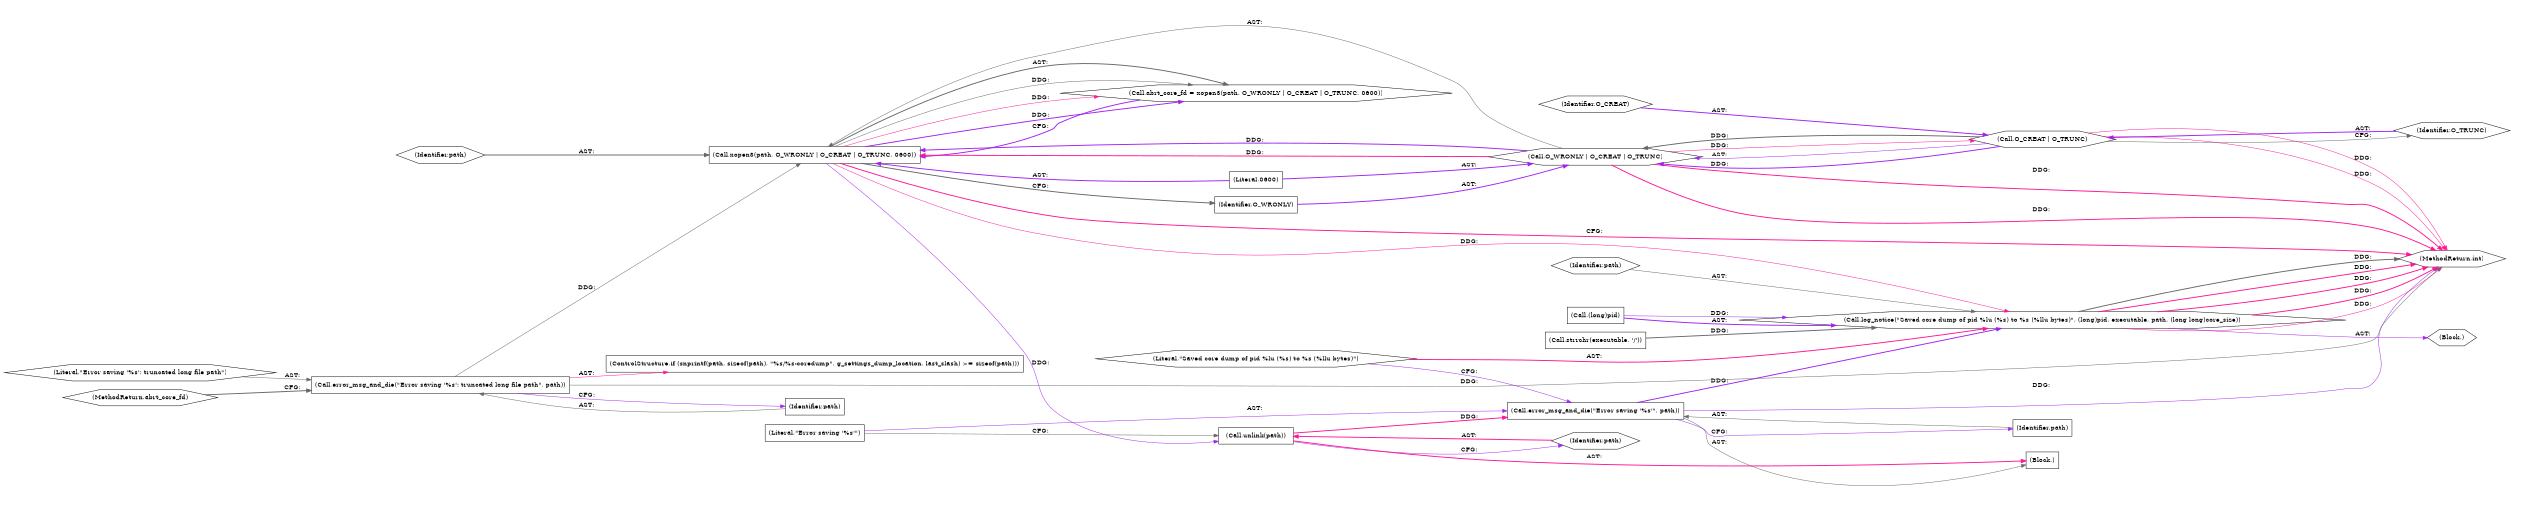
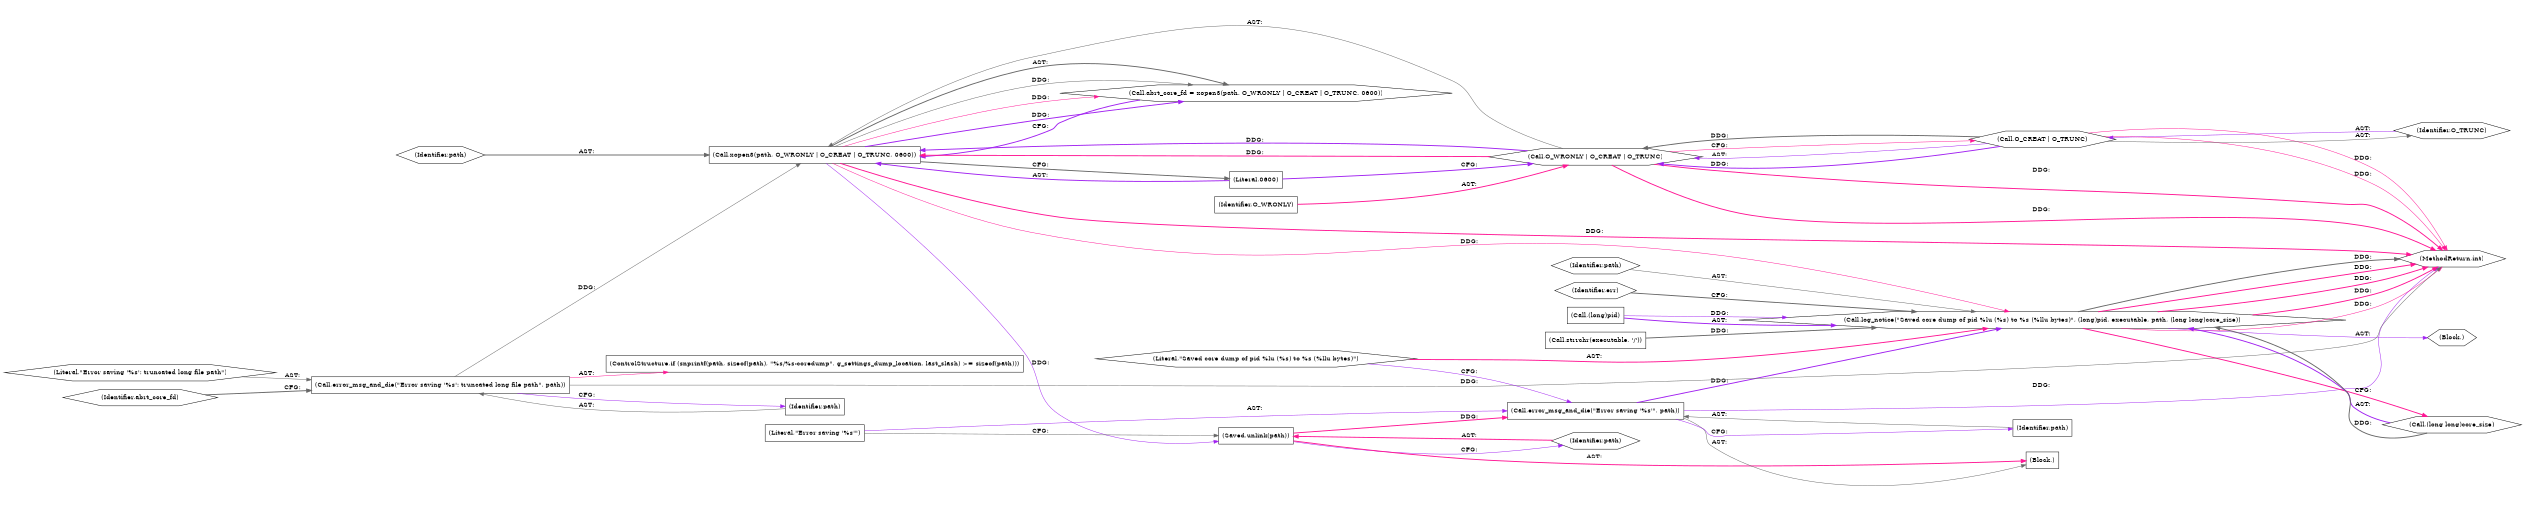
(1596, 104) -> none
(2276, 134) -> (2276, 134)
(2364, 135) -> (2364, 135)
(1721, 146) -> (1721, 146)
(1470, 165) -> (1470, 165)
(1035, 189) -> (1072, 171)
(1432, 195) -> (1432, 195)
(1596, 231) -> (1596, 231)
none -> (1596, 291)
(140, 398) -> (140, 398)
none -> (2452, 425)
(1256, 436) -> (1256, 436)
